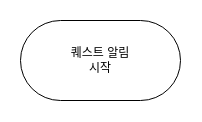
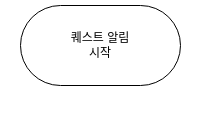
(101, 61) -> (101, 46)
